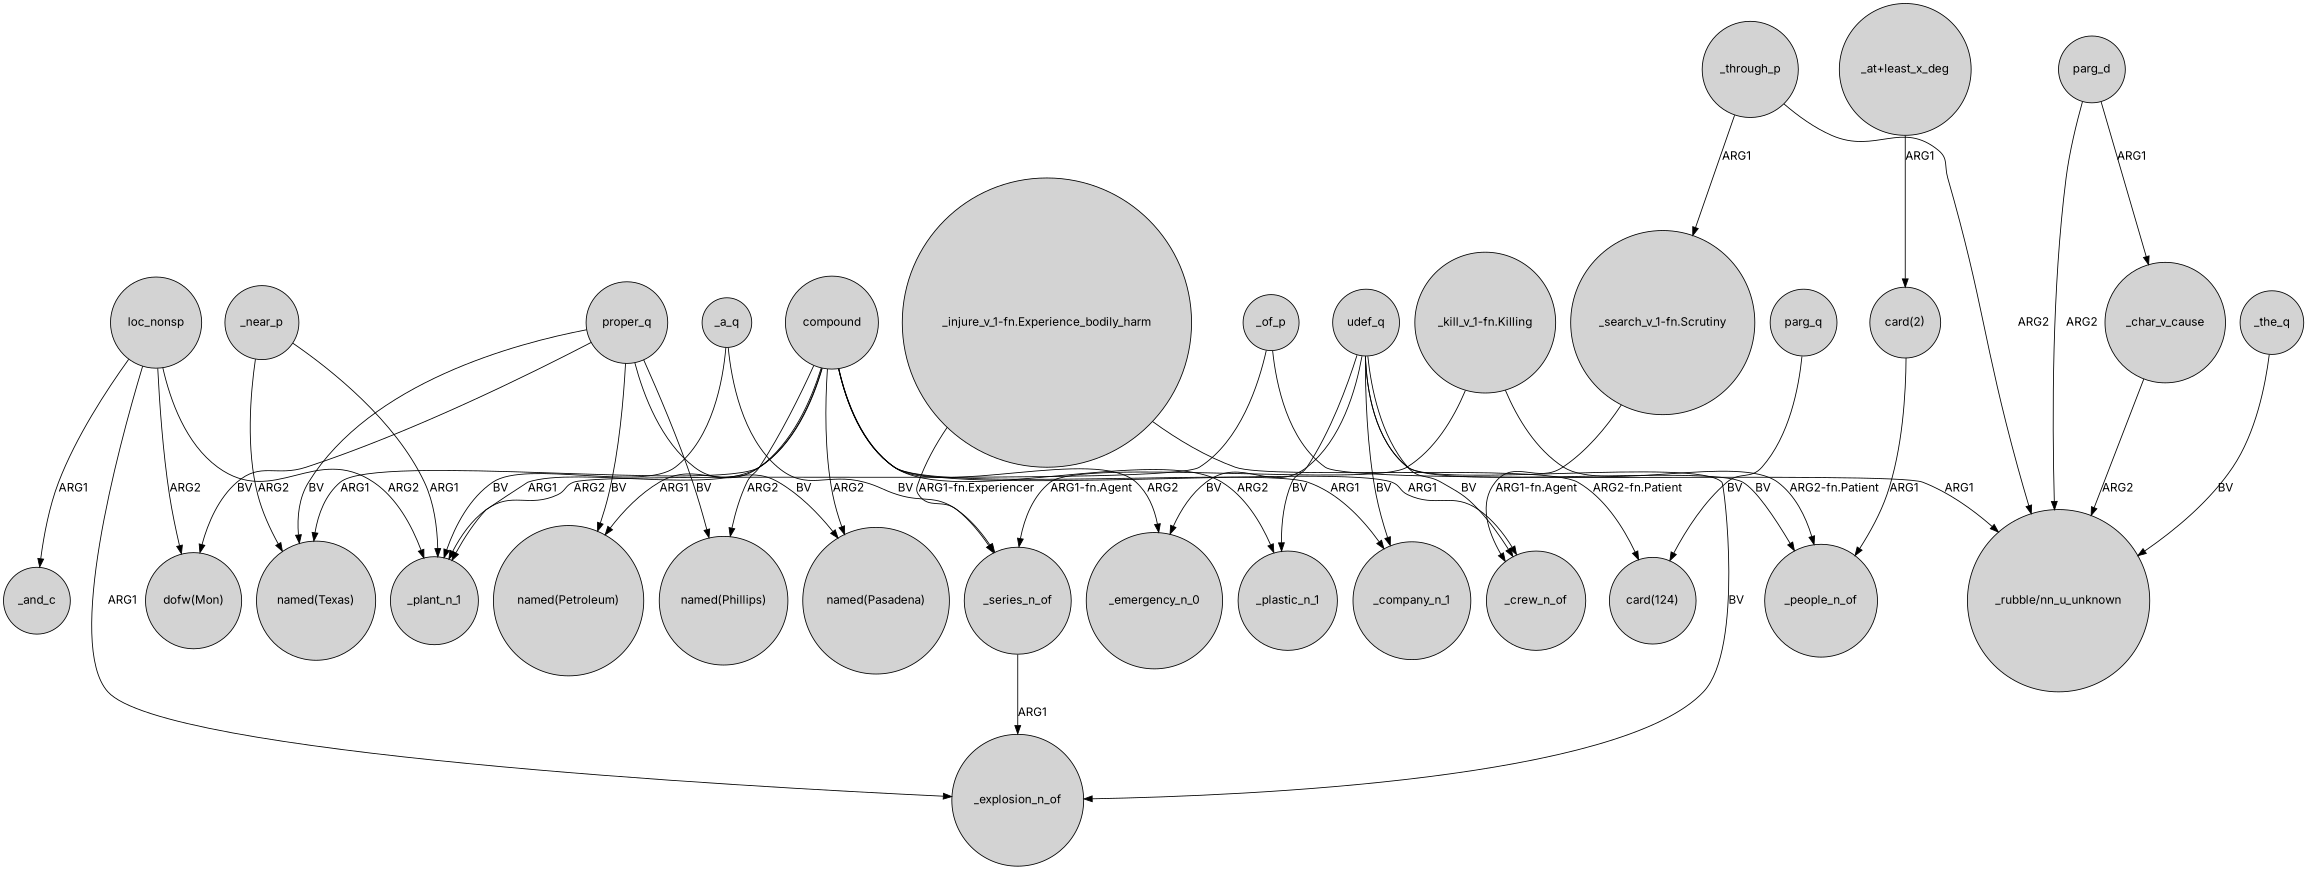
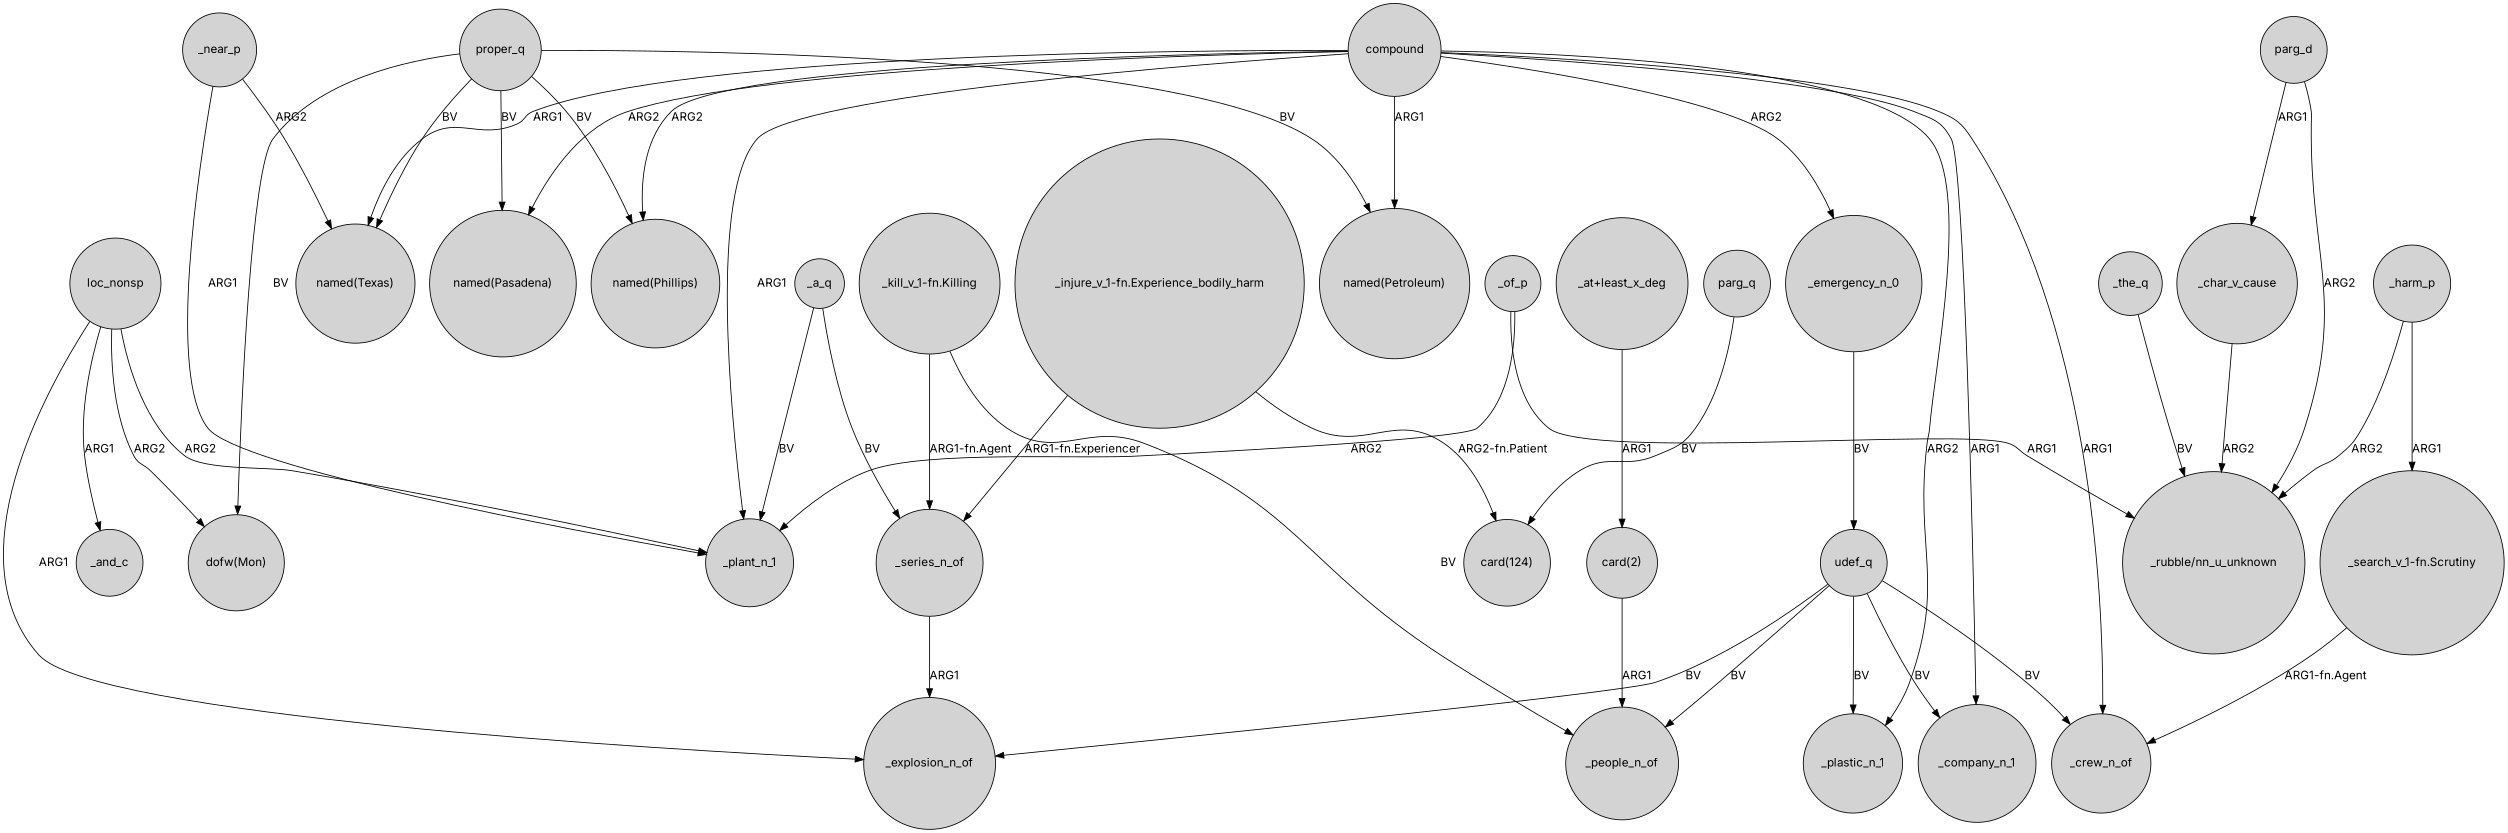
(1750, 69) -> (2412, 284)
(1325, 449) -> (1854, 432)
(1834, 488) -> (1448, 563)
